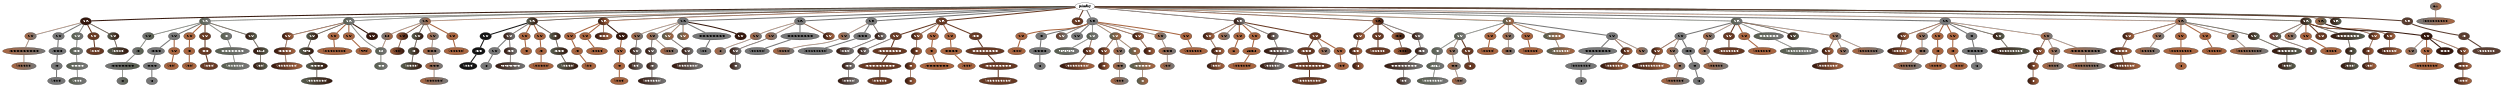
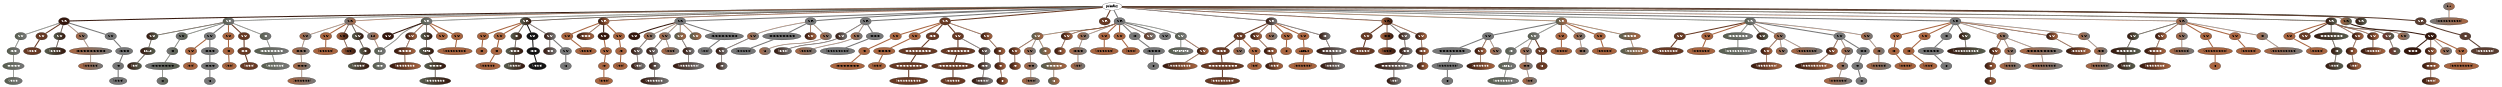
(364, 51) -> none
(510, 66) -> none
